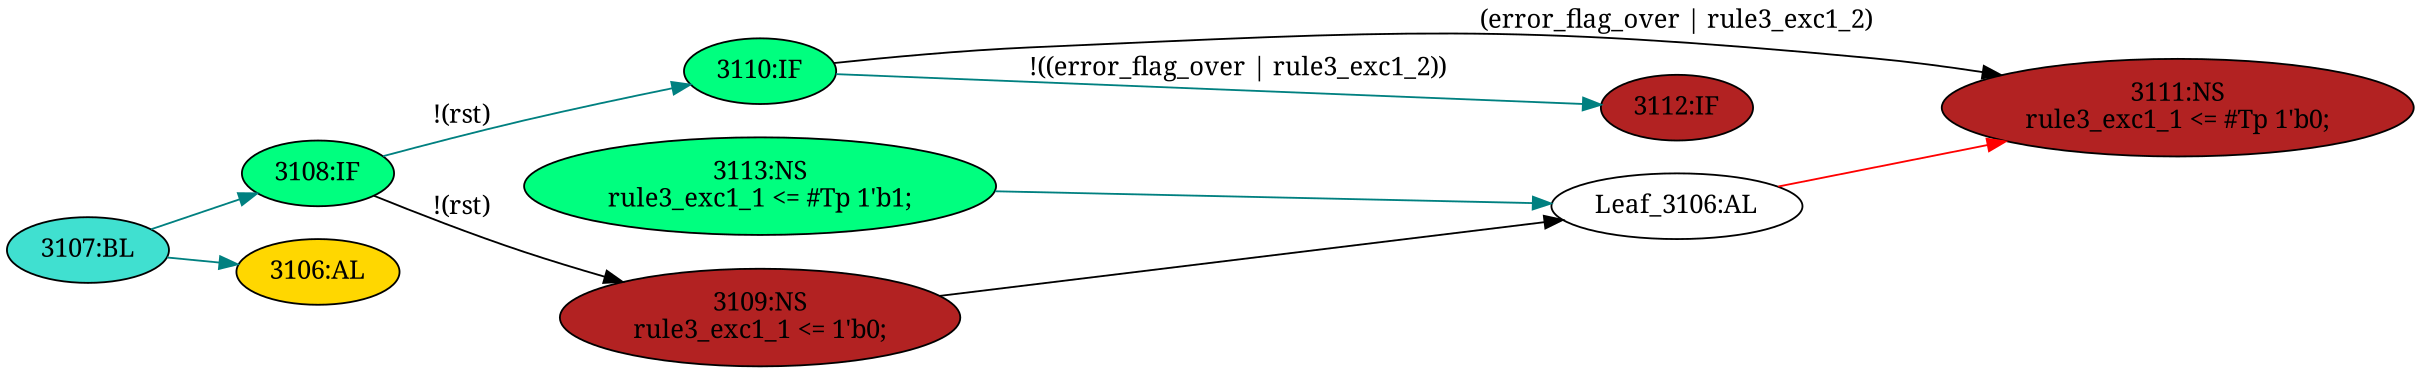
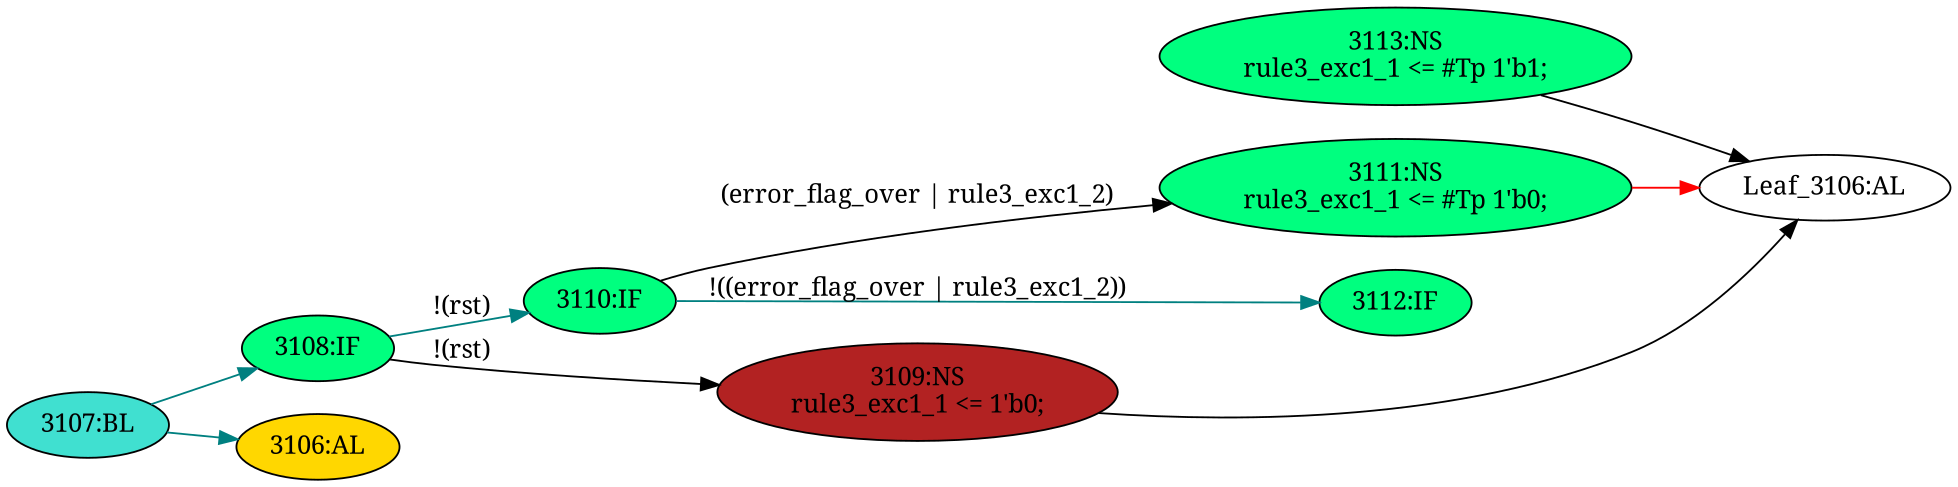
(1677, 108) -> (1396, 303)
(2178, 108) -> (1396, 188)
(1883, 166) -> (1656, 188)
(1264, 197) -> (1636, 124)
